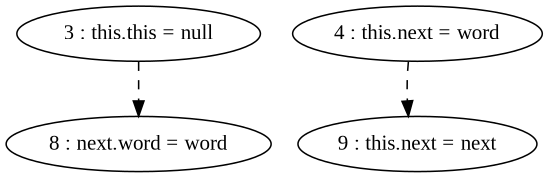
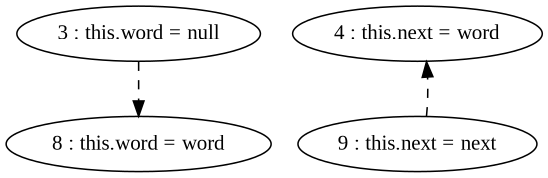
(139, 34) -> (139, 34)
(407, 81) -> (428, 97)
(139, 144) -> (139, 144)
